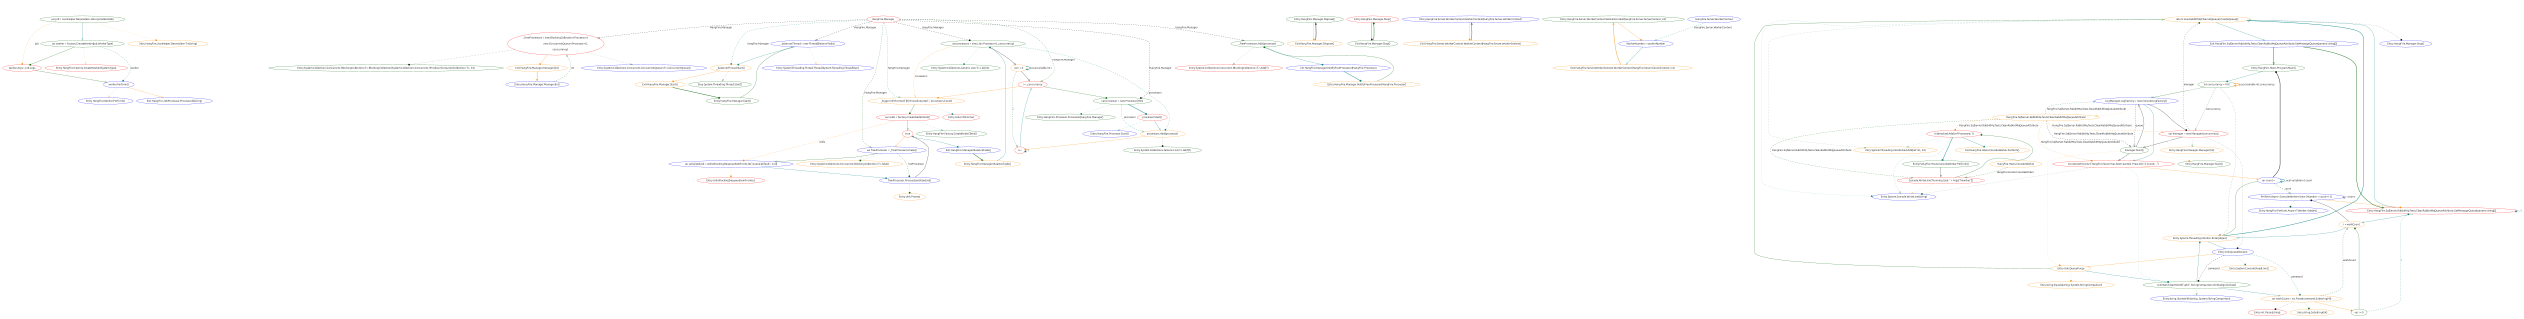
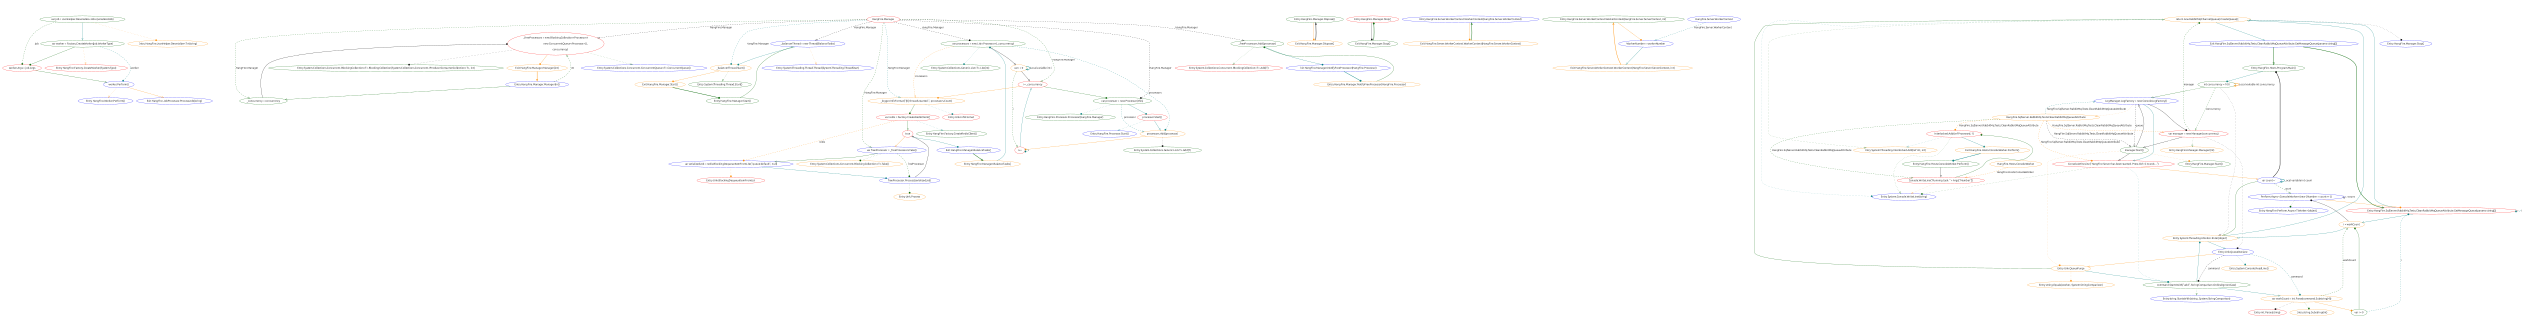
(32, 36) -> (32, 36)
(720, 85) -> (720, 85)
none -> (263, 101)
(1137, 109) -> (1137, 109)
(2364, 129) -> (2364, 129)
(1948, 148) -> (1967, 157)
(1988, 174) -> (1988, 174)
(2071, 285) -> (2071, 285)
